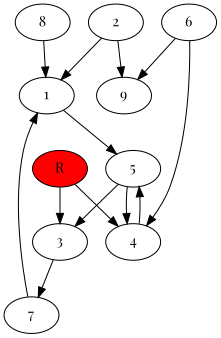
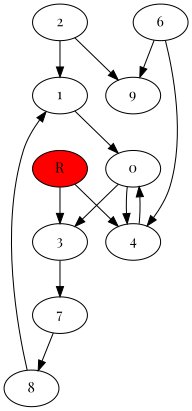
(133, 169) -> (133, 169)
(18, 209) -> (48, 347)
